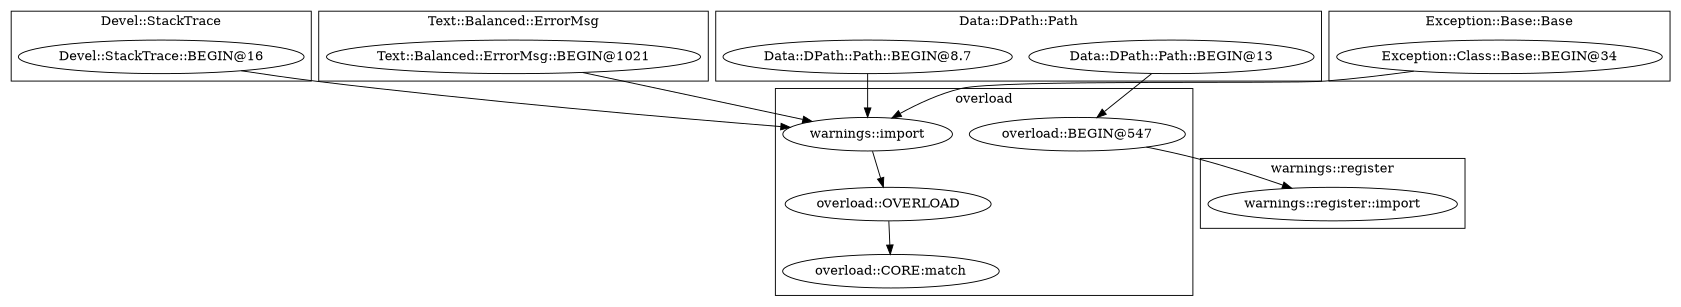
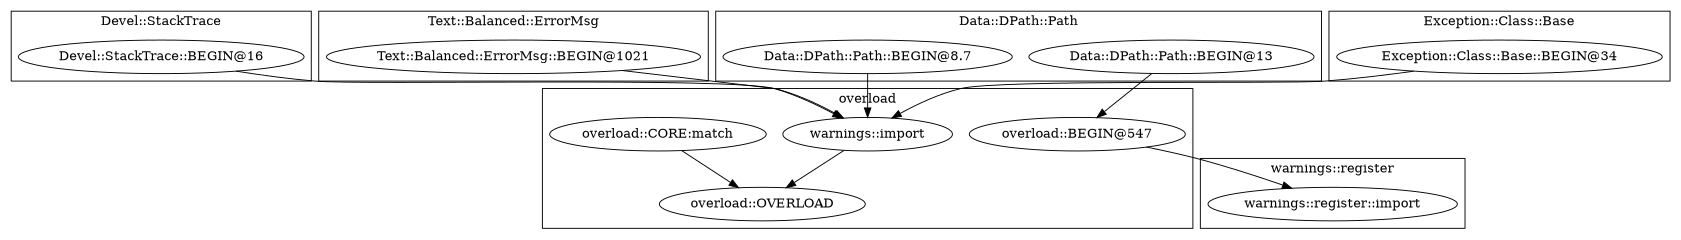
(1499, 22) -> (1499, 22)
(889, 233) -> (706, 167)
